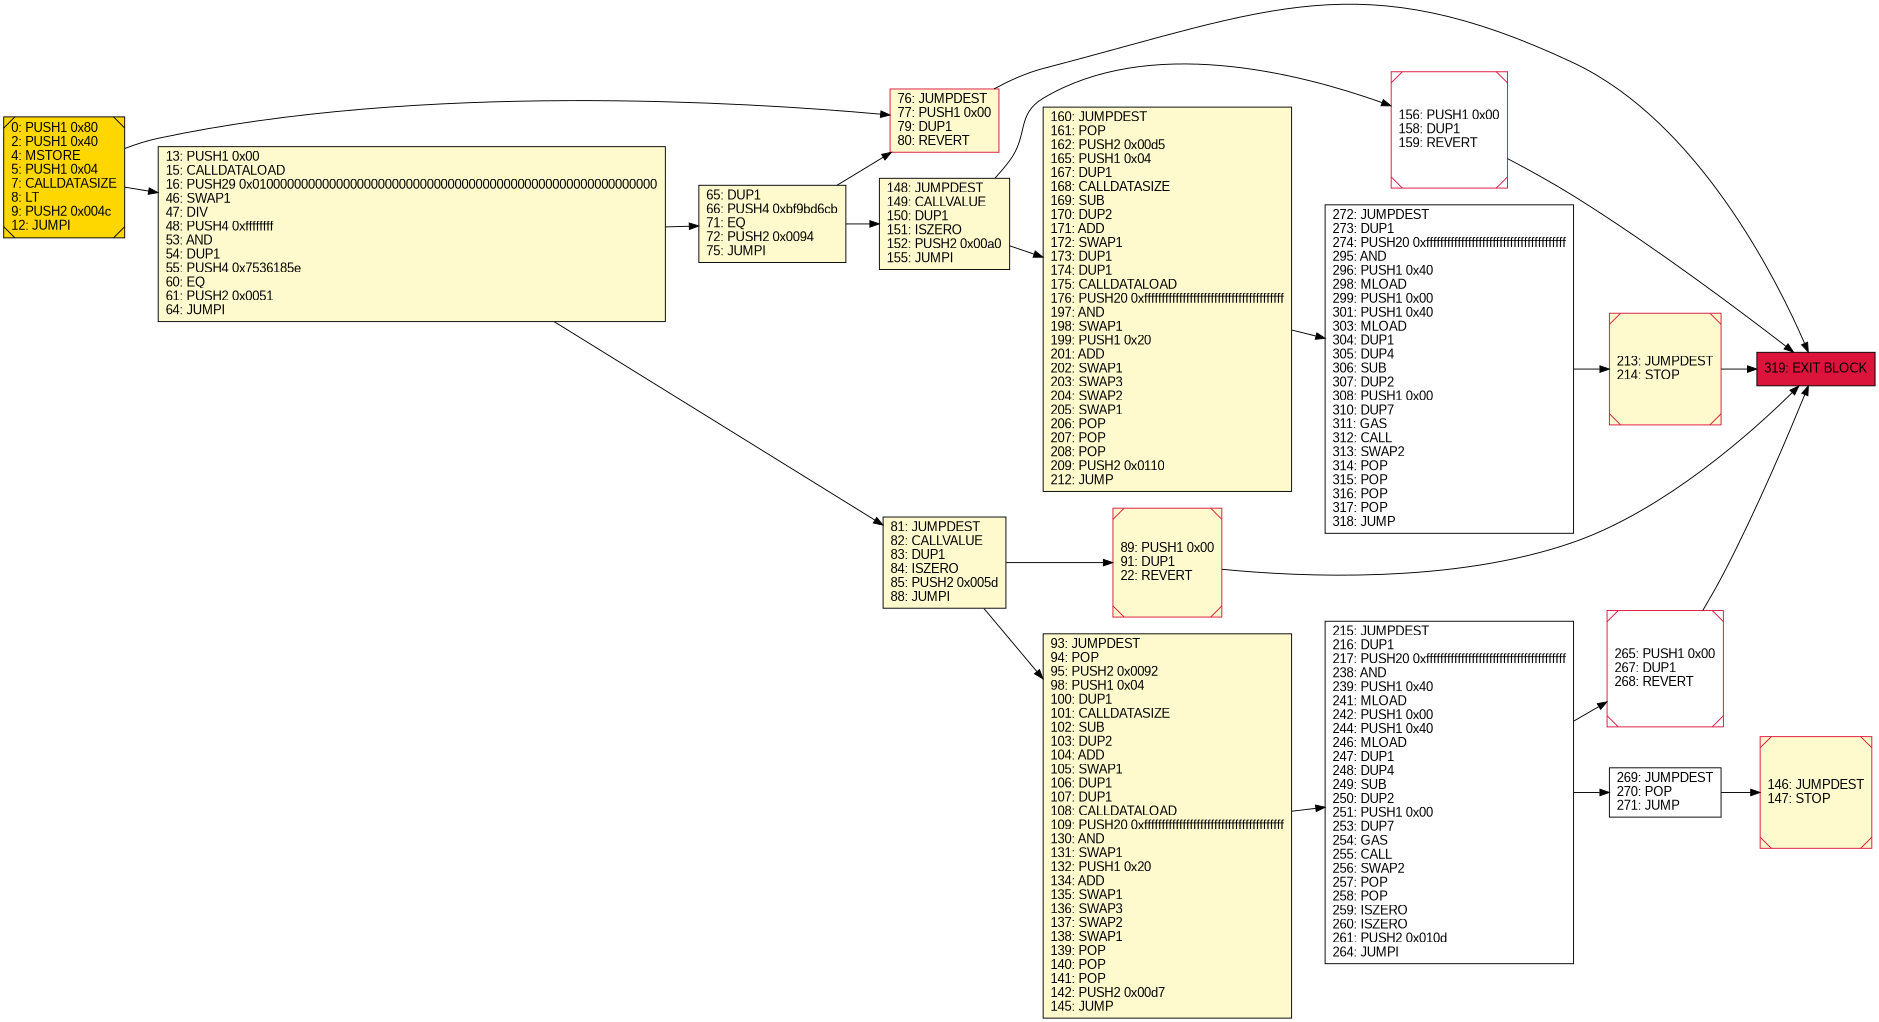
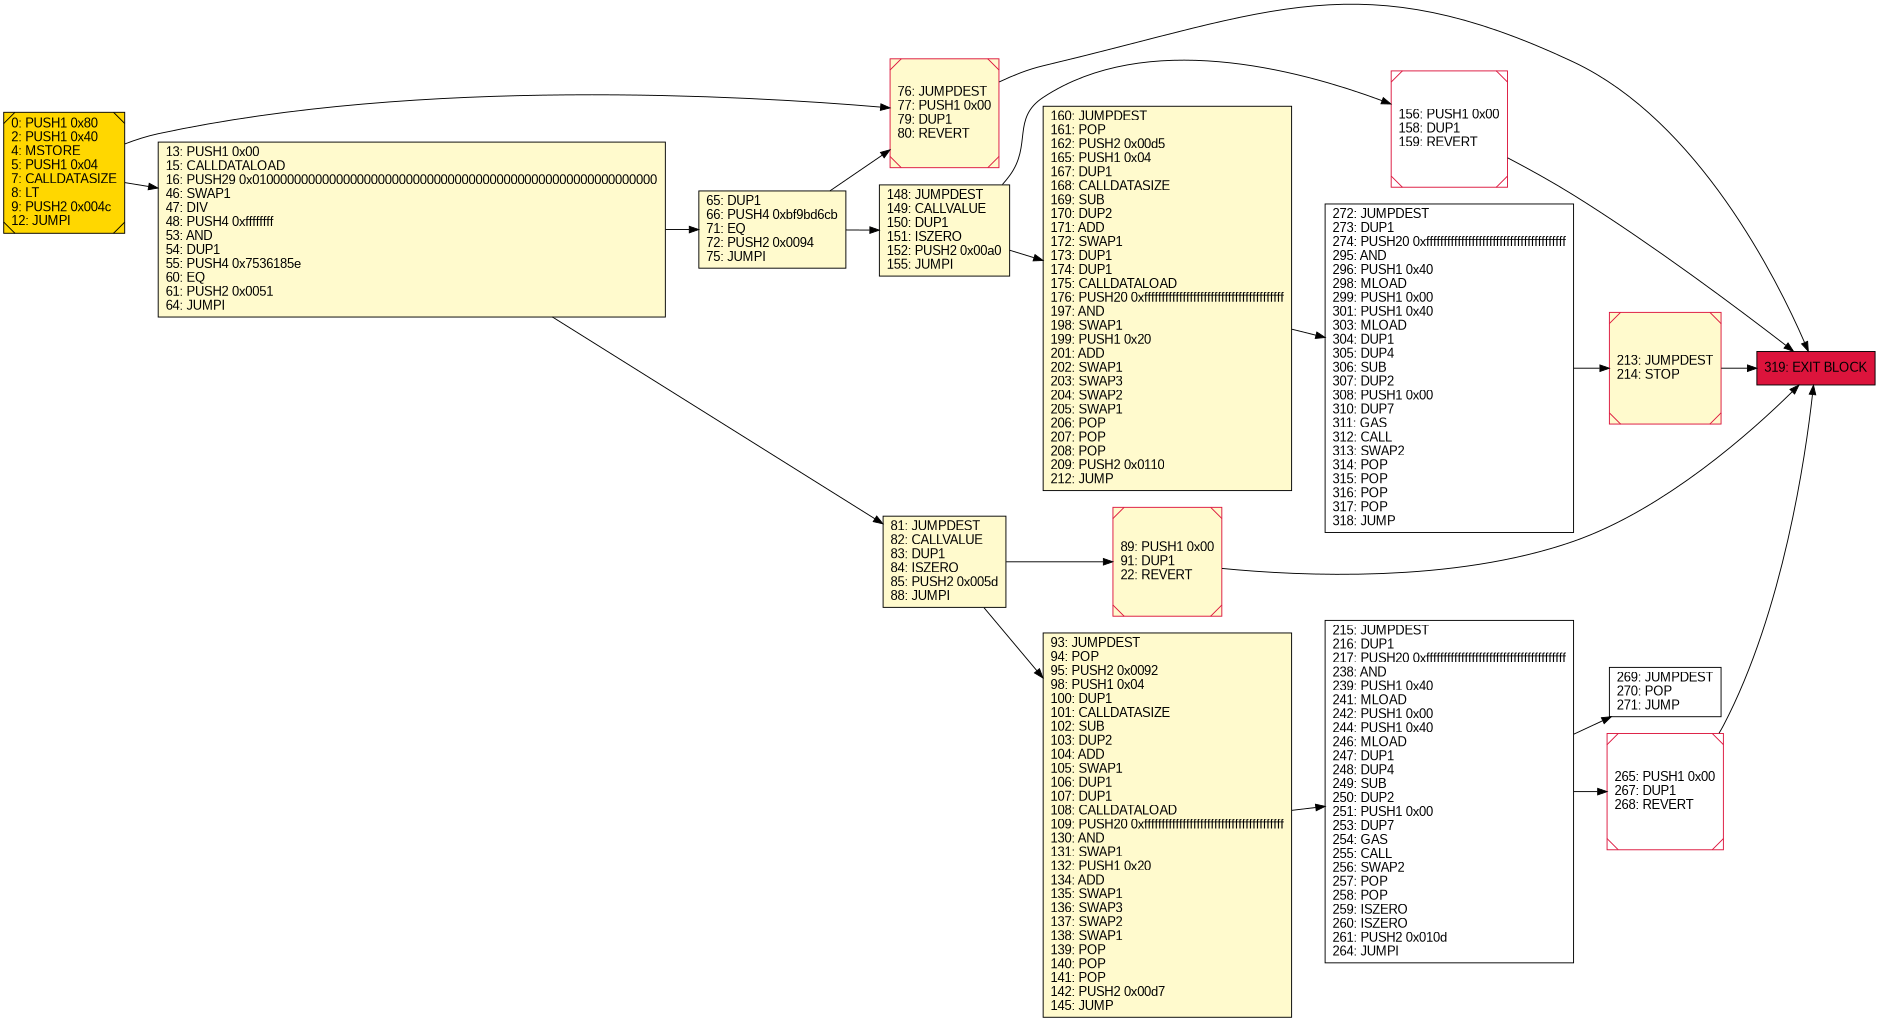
(945, 121) -> (945, 113)
(1816, 792) -> none
